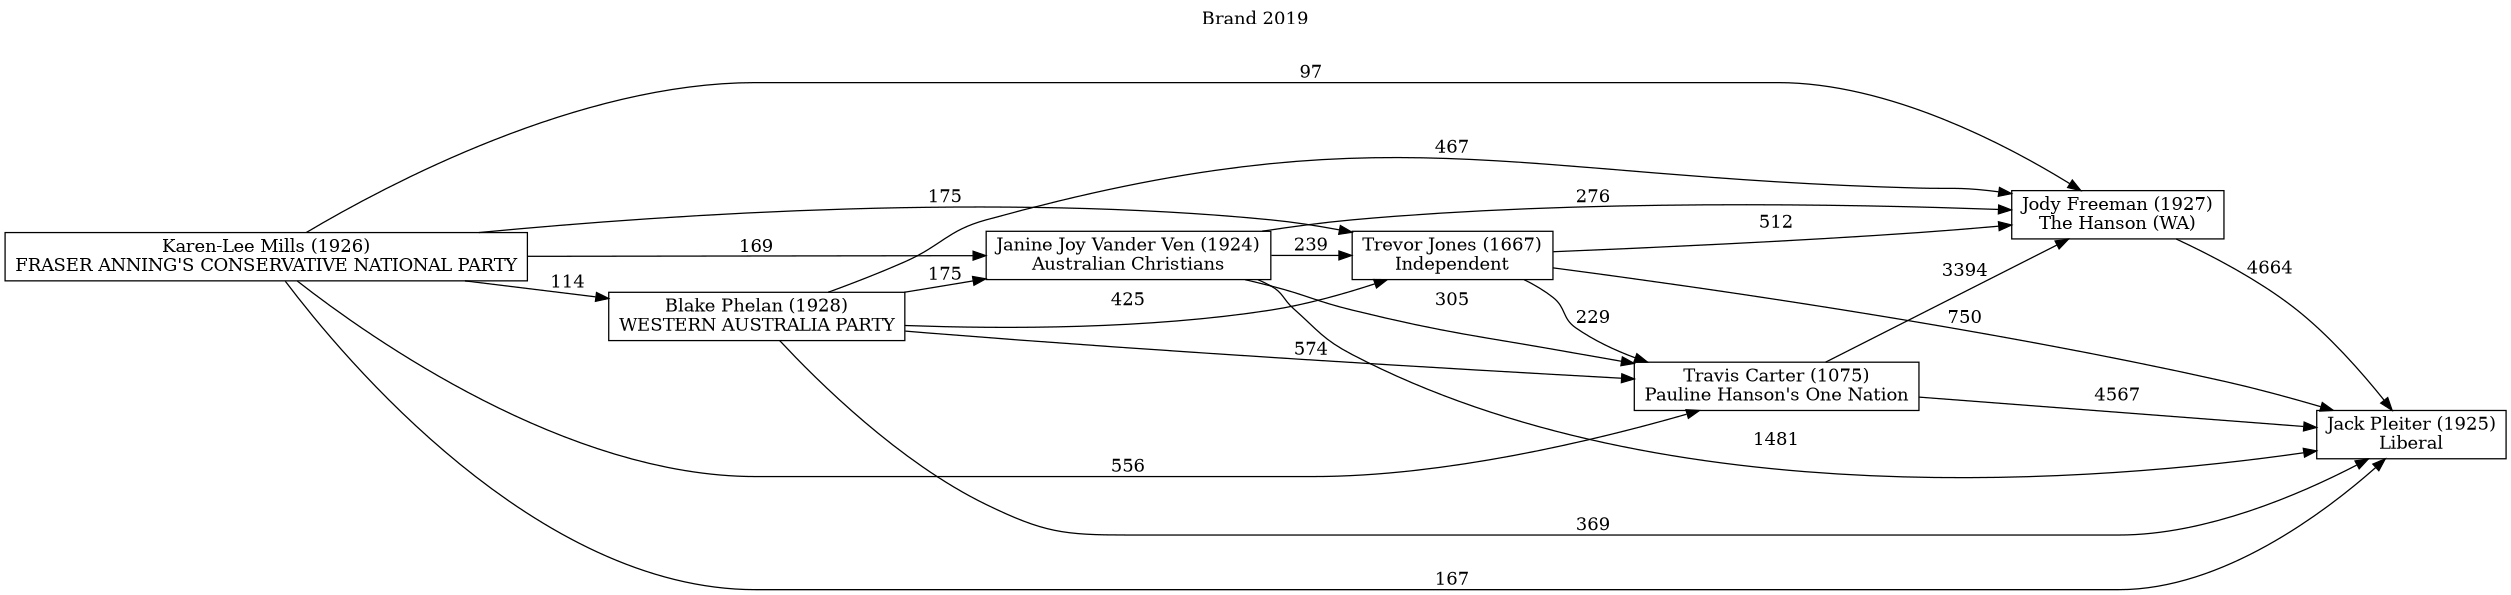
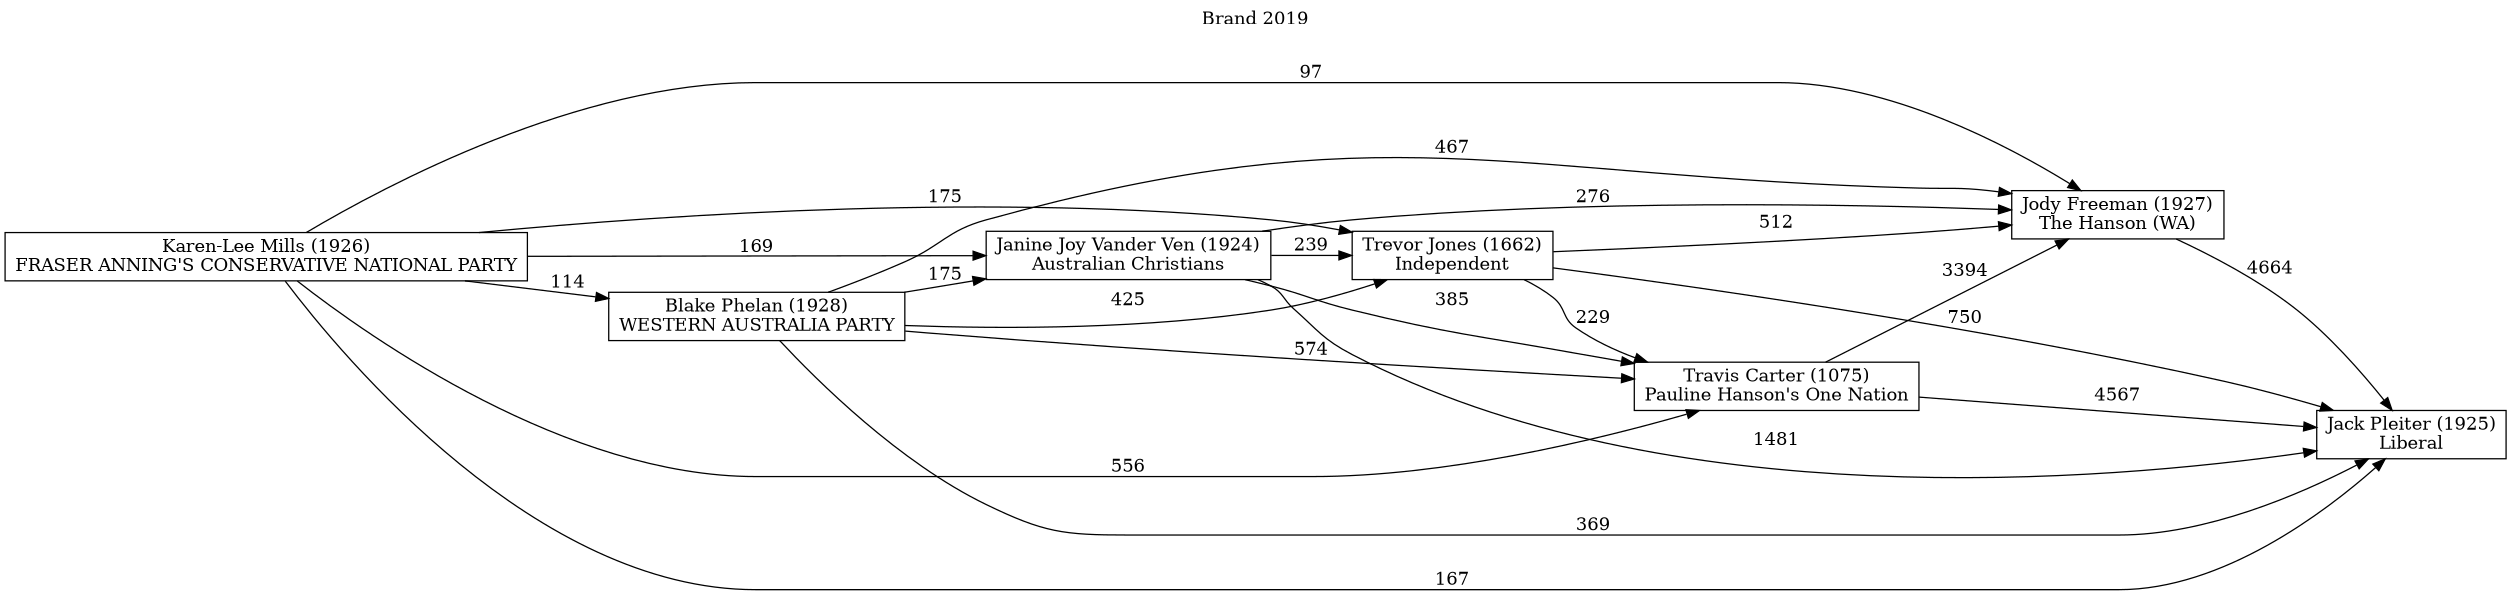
(1453, 255) -> (1453, 255)
(1453, 301) -> (1453, 301)
